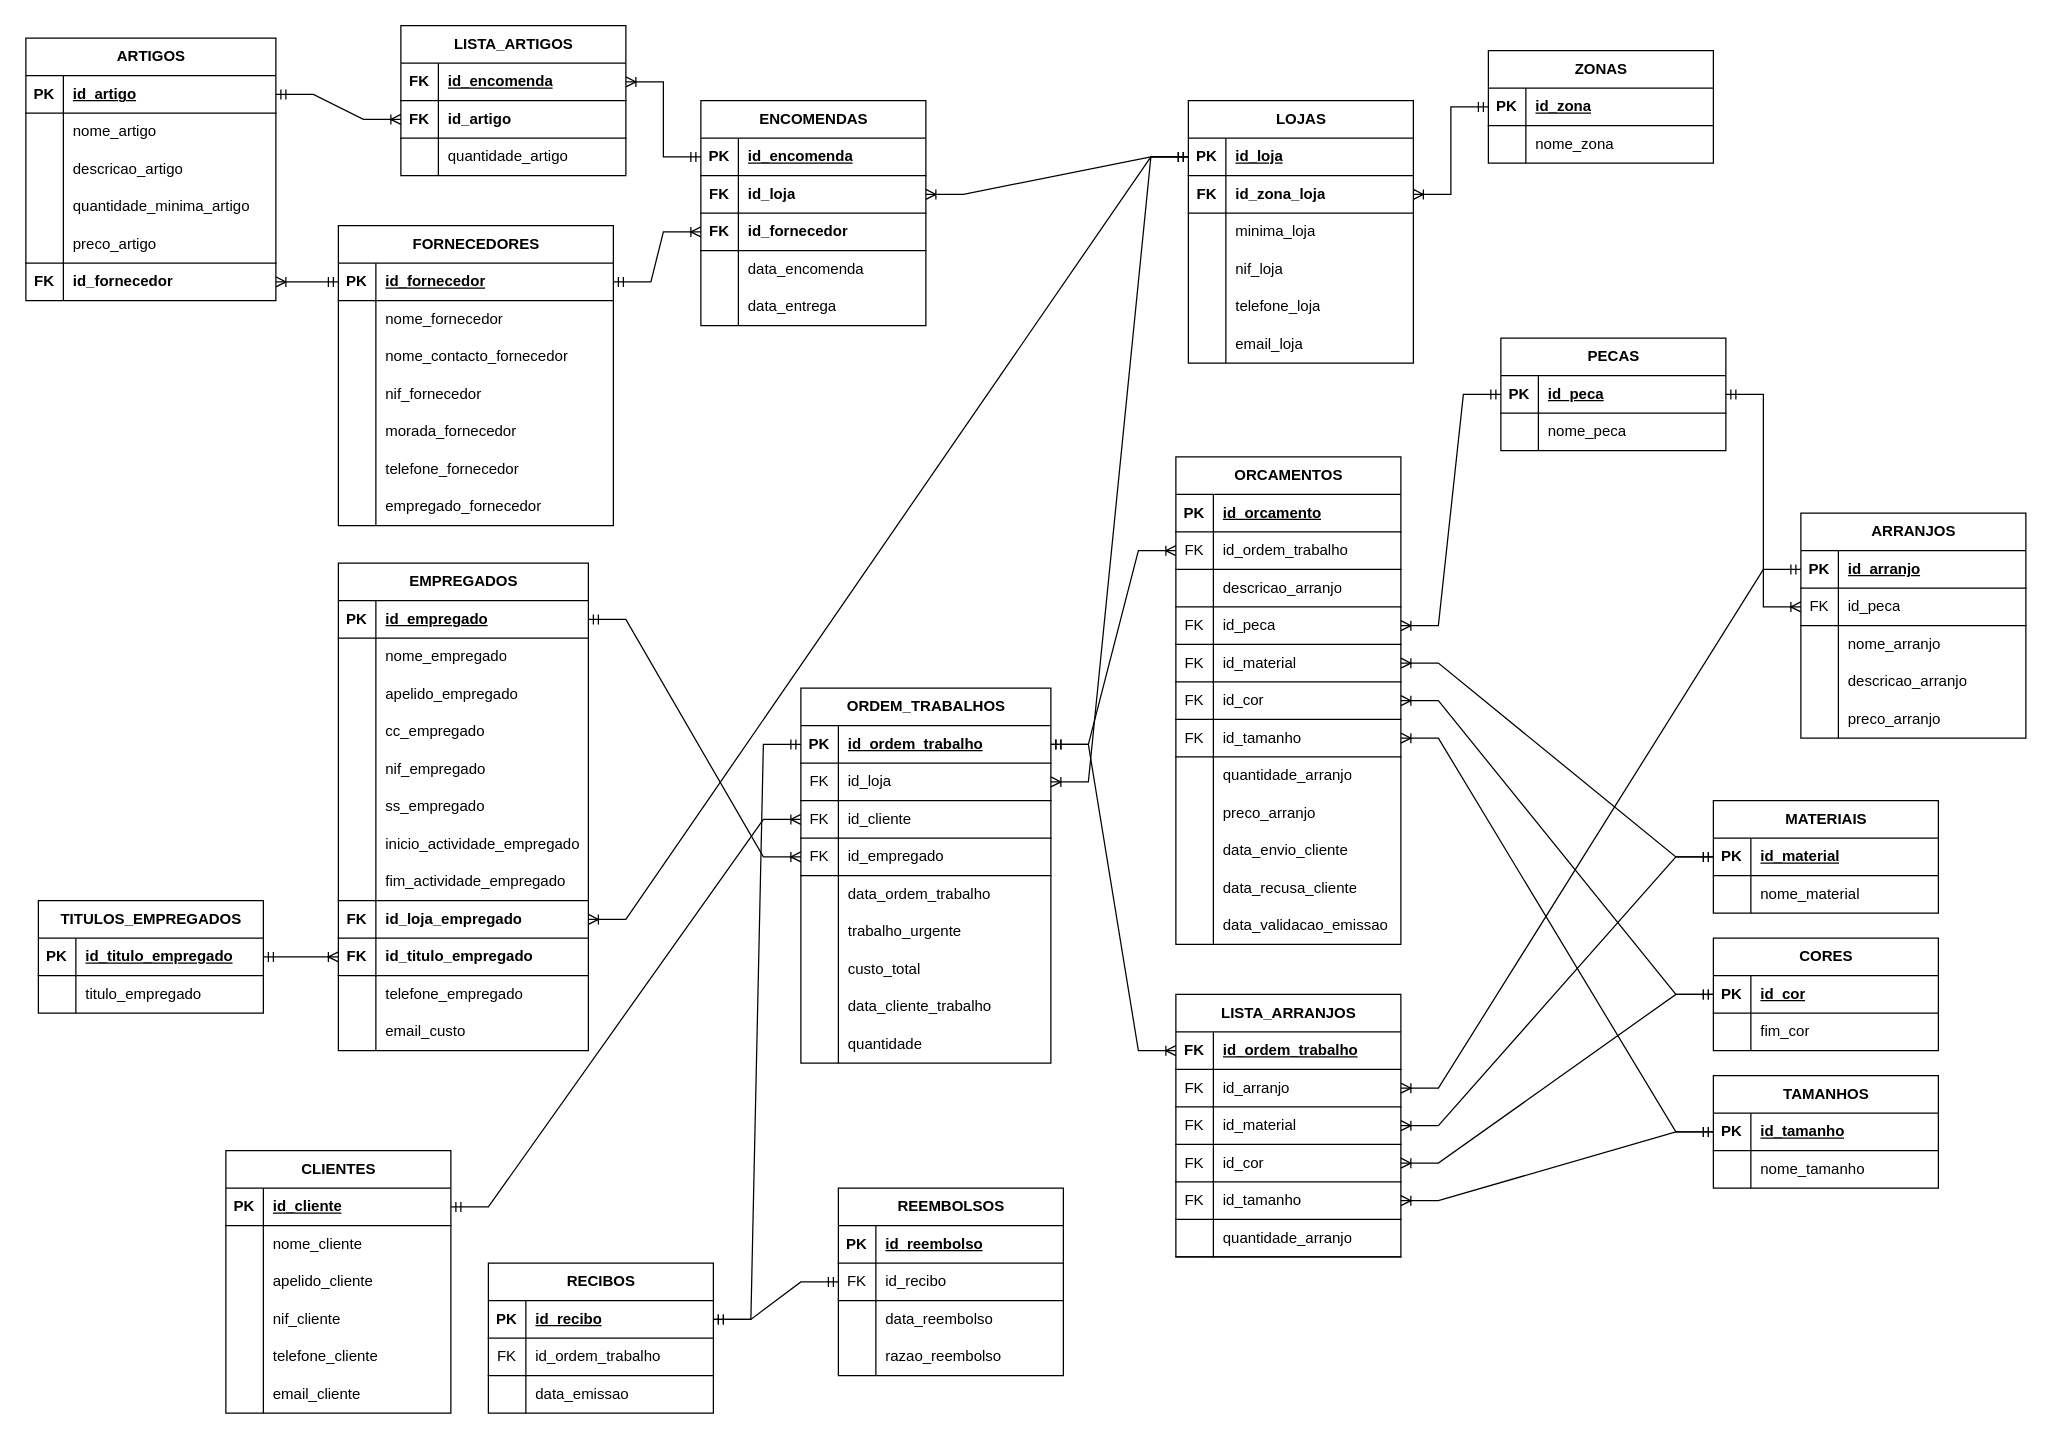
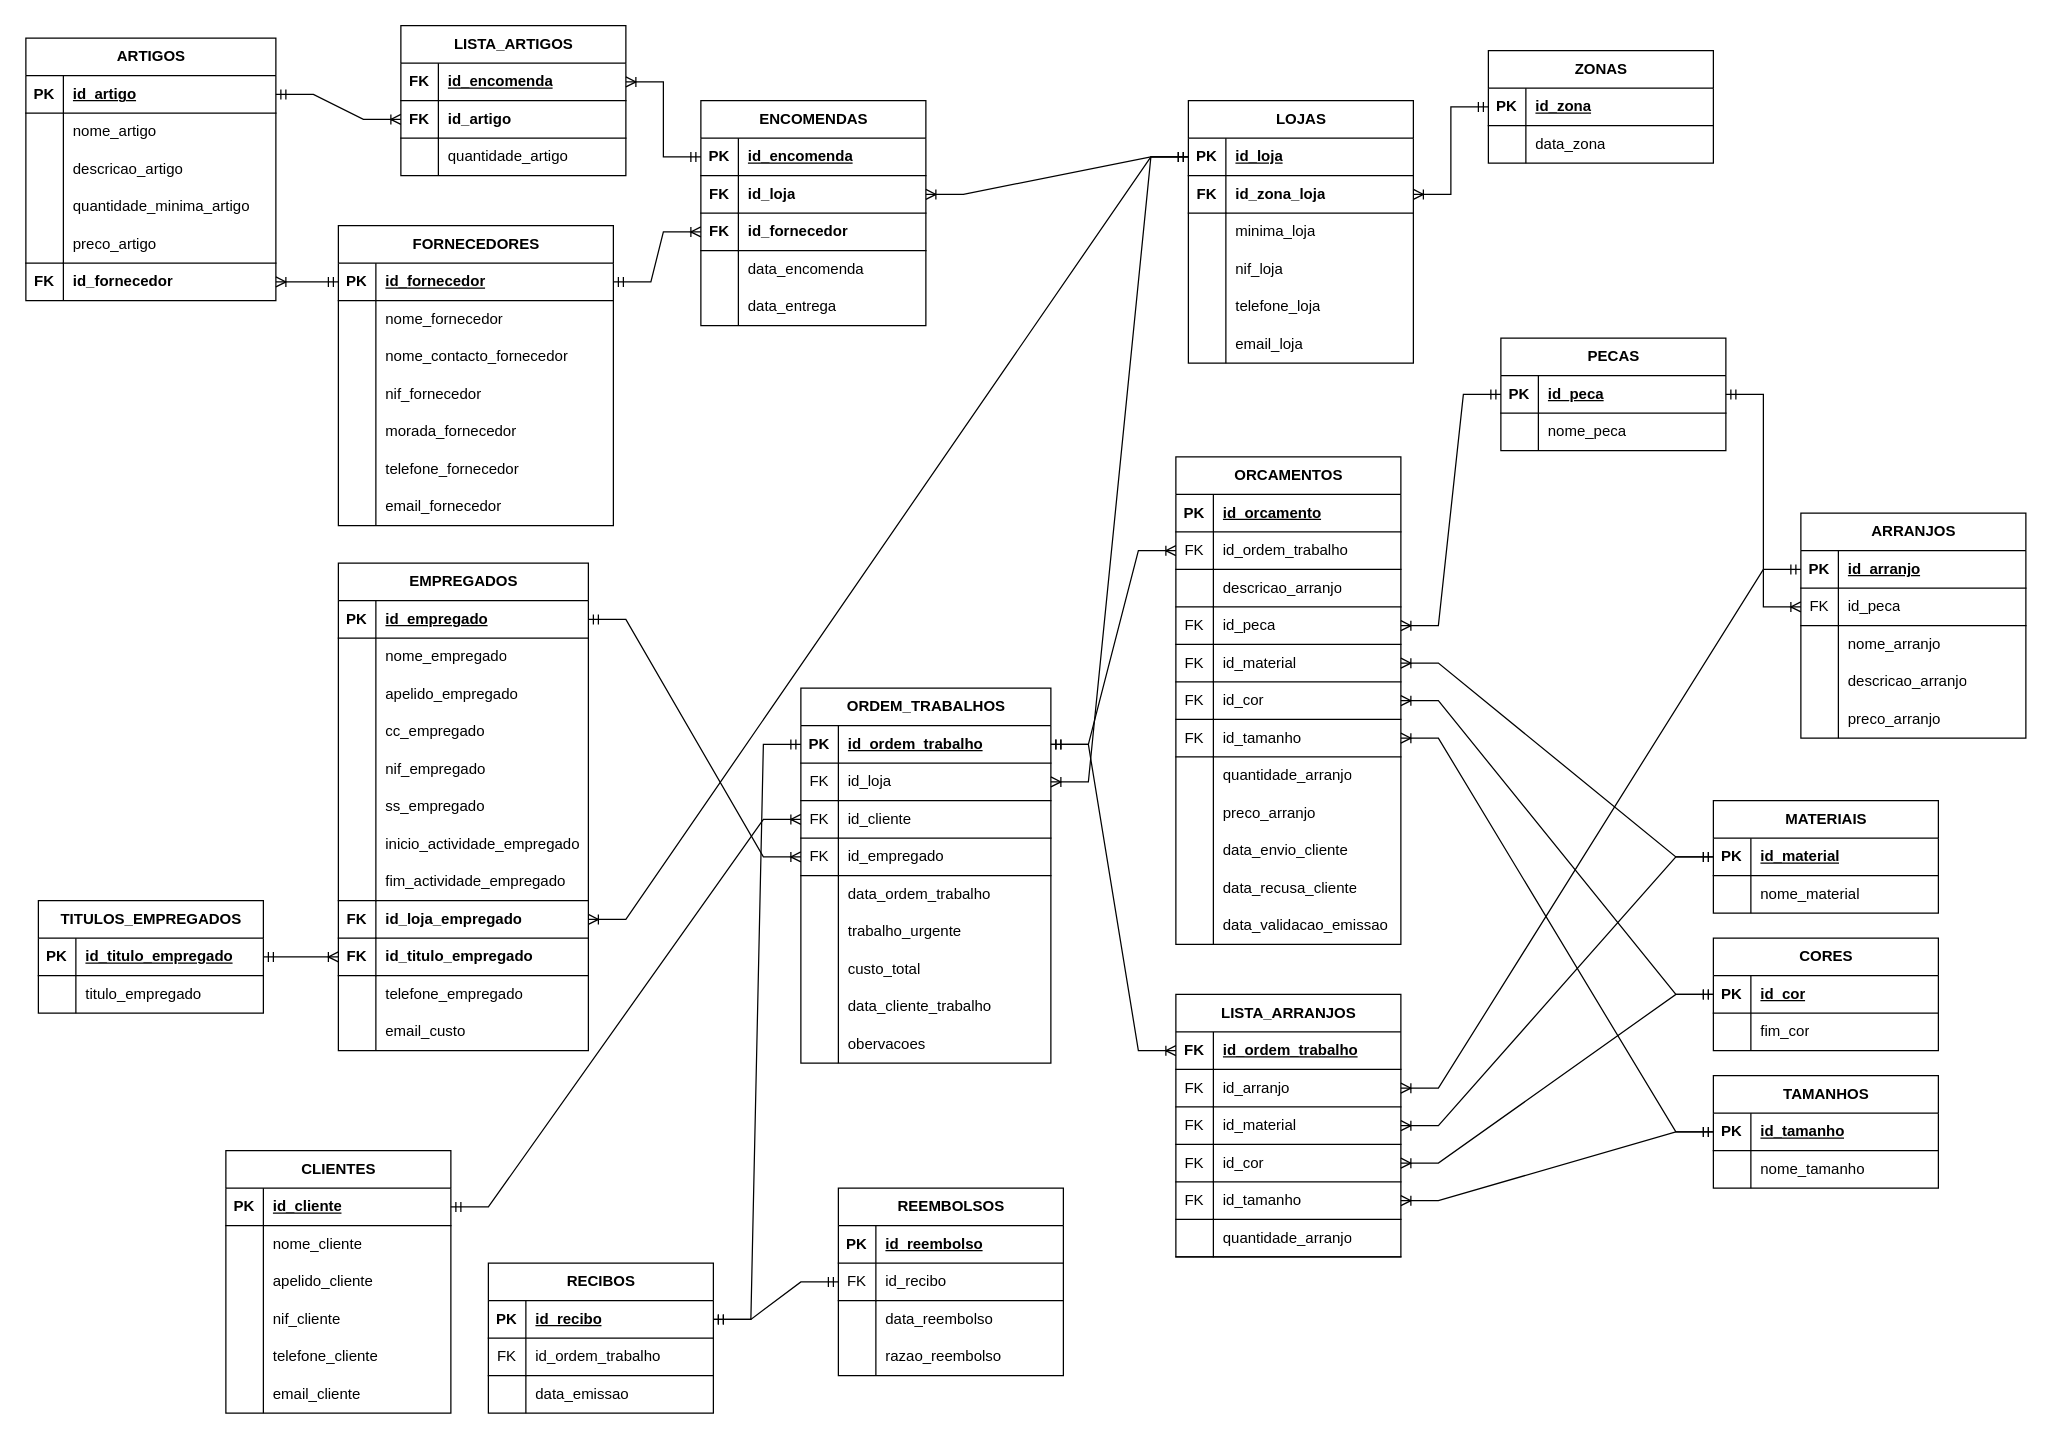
(1573, 144) -> (1573, 144)
(470, 507) -> (449, 507)
(888, 1044) -> (890, 1044)
